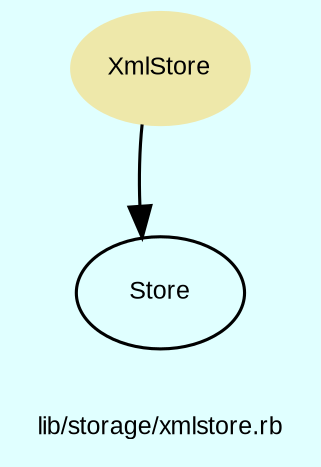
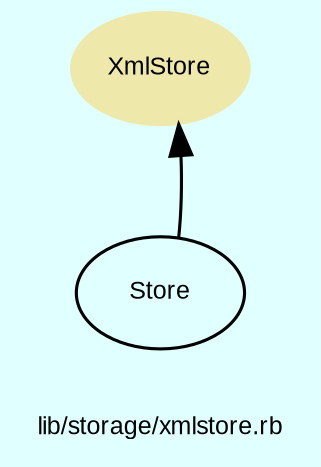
(140, 165) -> (181, 197)
